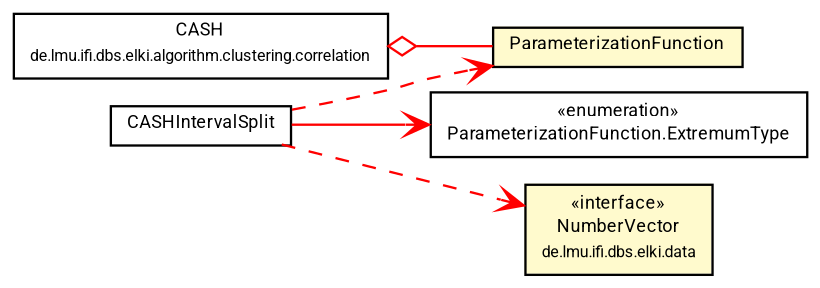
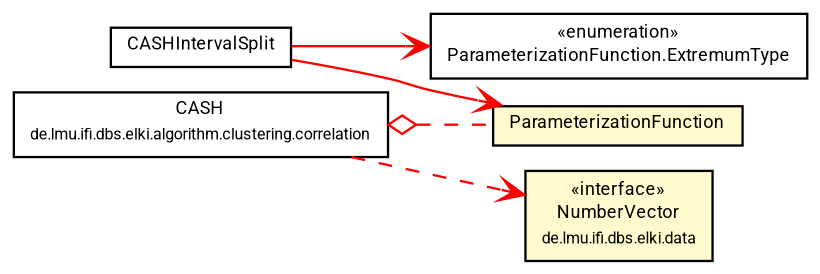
(455, 46) -> (455, 125)
(381, 92) -> (385, 78)
(391, 172) -> (426, 173)
